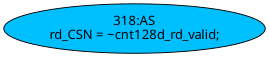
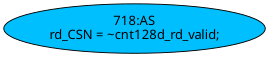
(135, 29) -> (135, 29)
